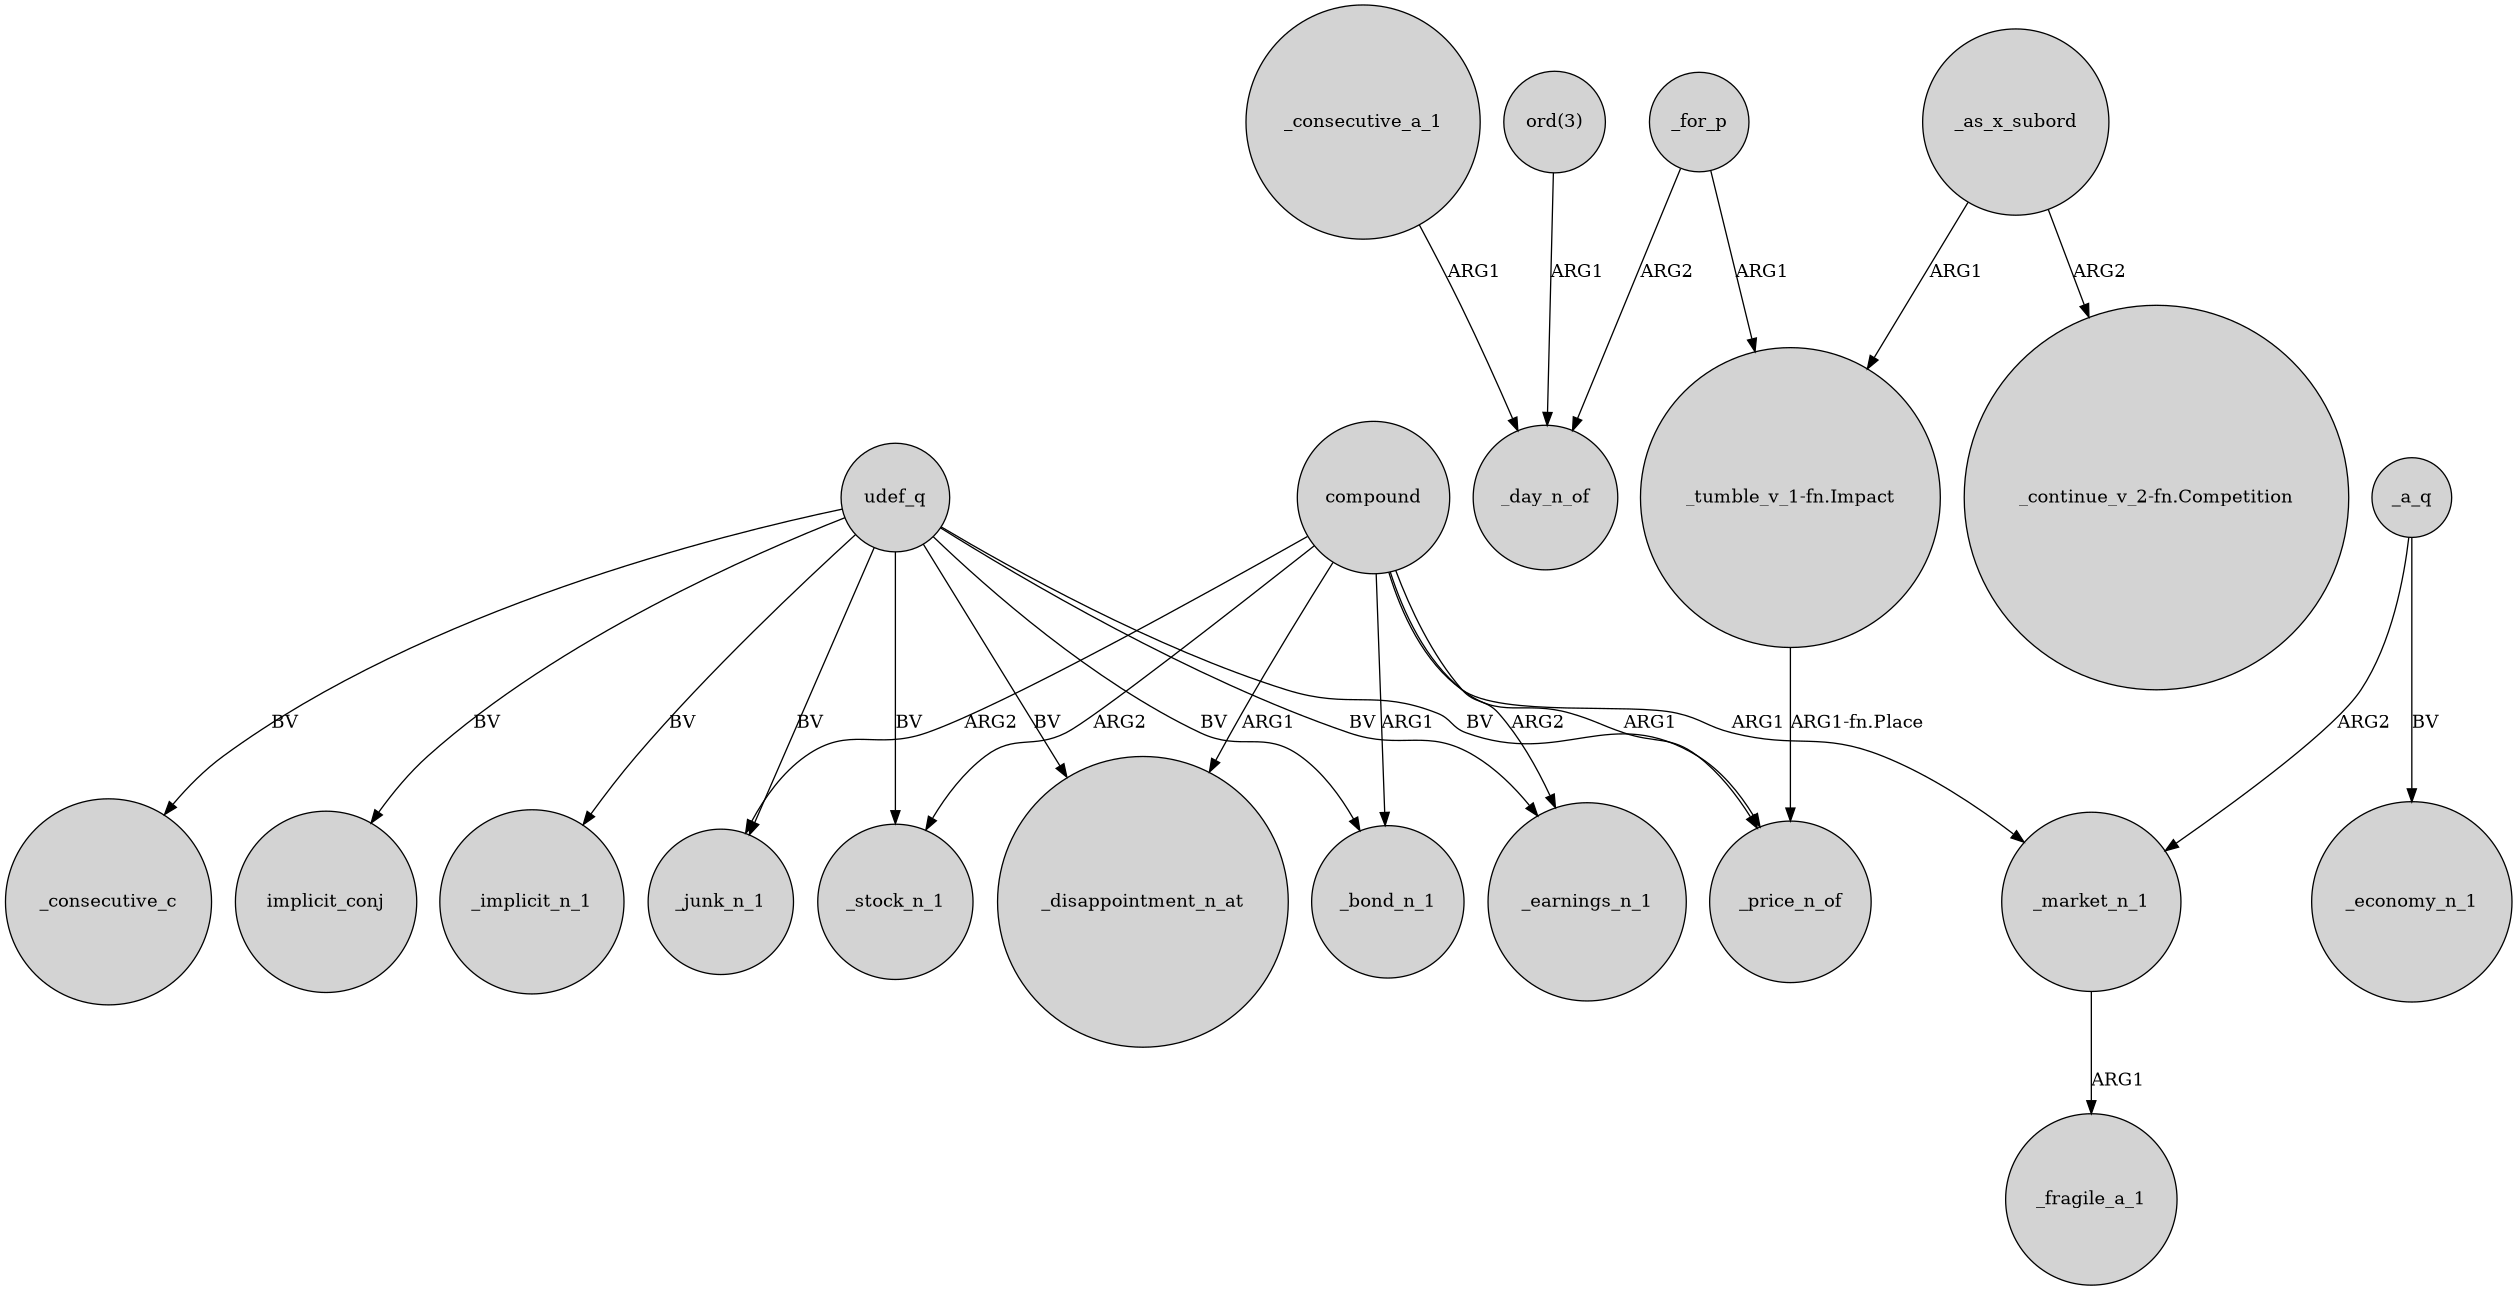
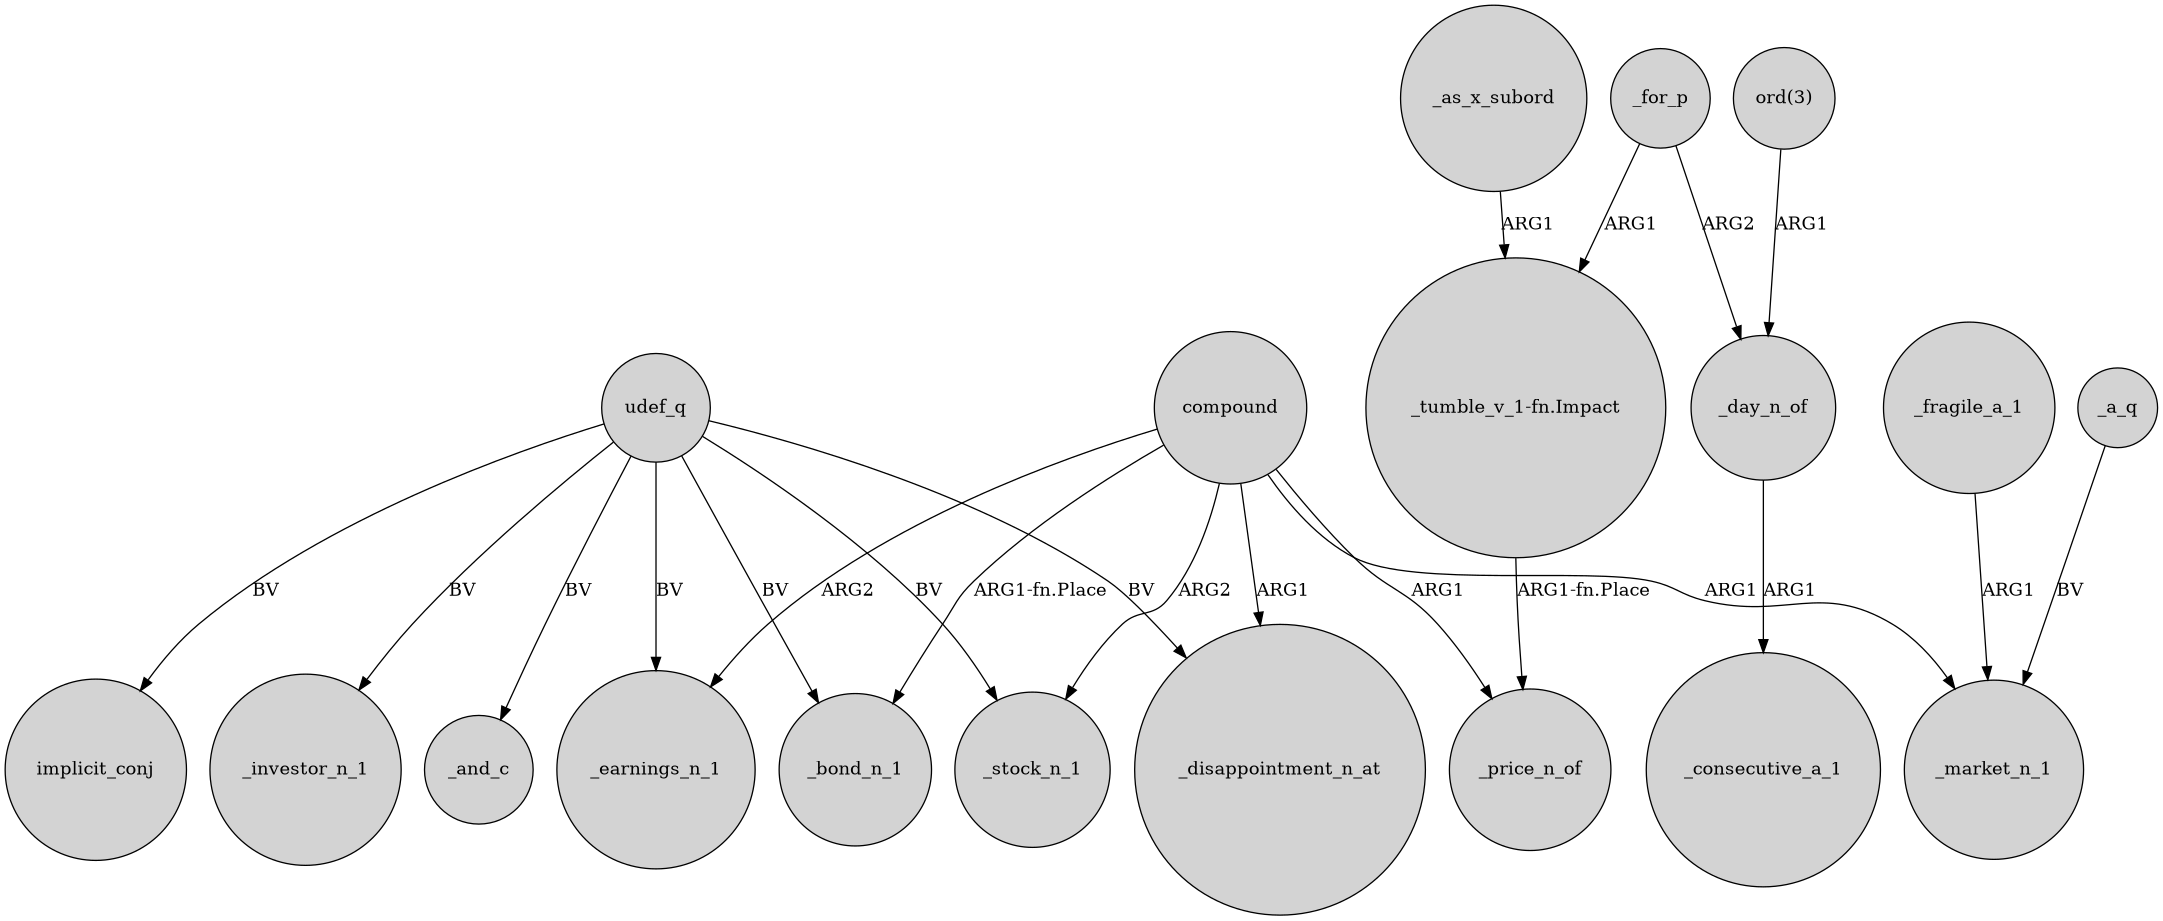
(1468, 321) -> (1763, 560)
(2156, 498) -> none
(1348, 700) -> none
(1408, 723) -> (1041, 591)
(2364, 723) -> (2070, 591)
(109, 902) -> (479, 770)
(532, 902) -> (306, 770)
(721, 902) -> none
(2412, 902) -> none
(2091, 1046) -> (1981, 580)
